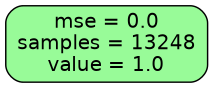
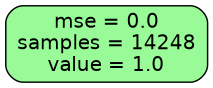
(107, 44) -> (107, 44)
